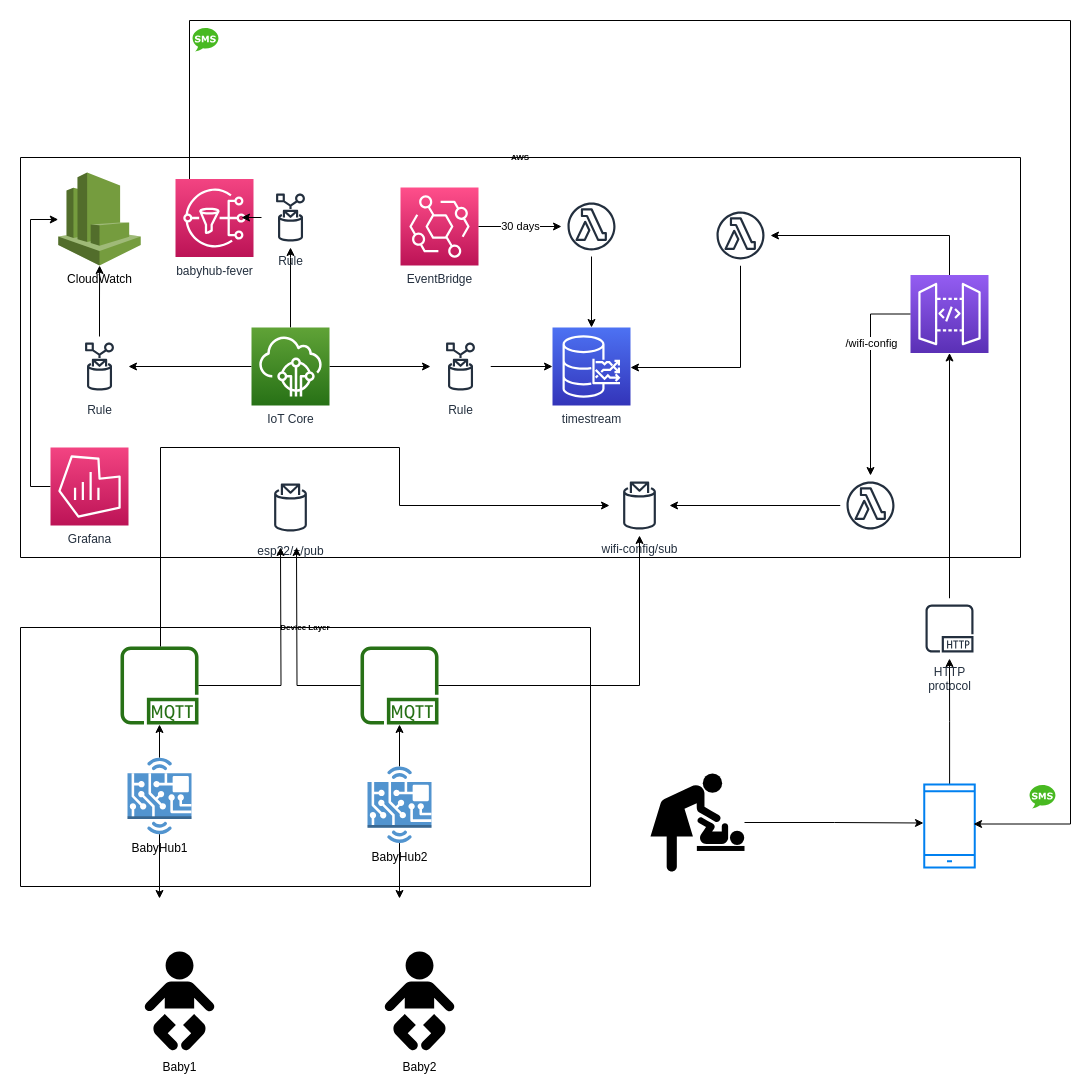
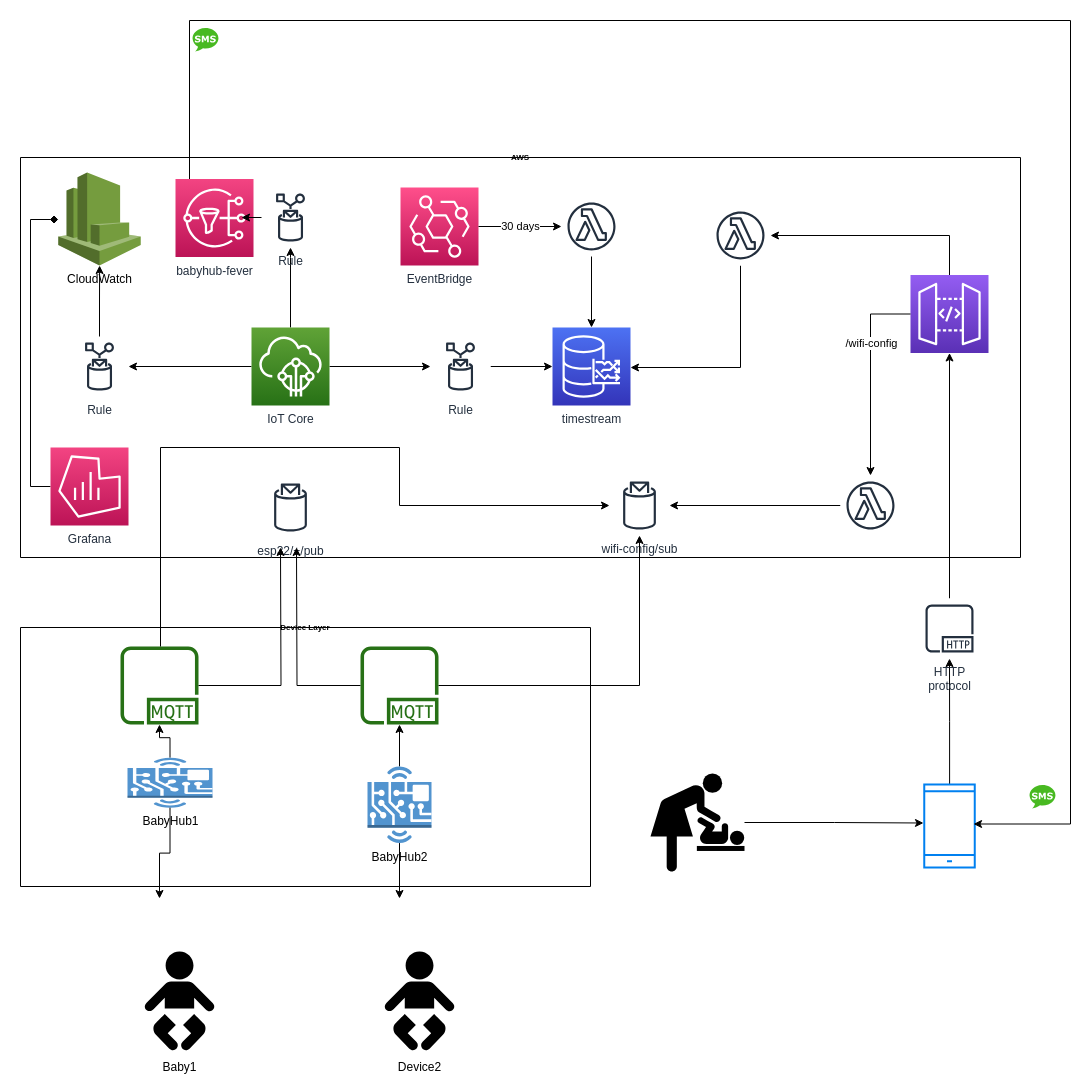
(50, 220) -> (49, 220)
(160, 796) -> (170, 783)
(420, 1068) -> (420, 1068)
